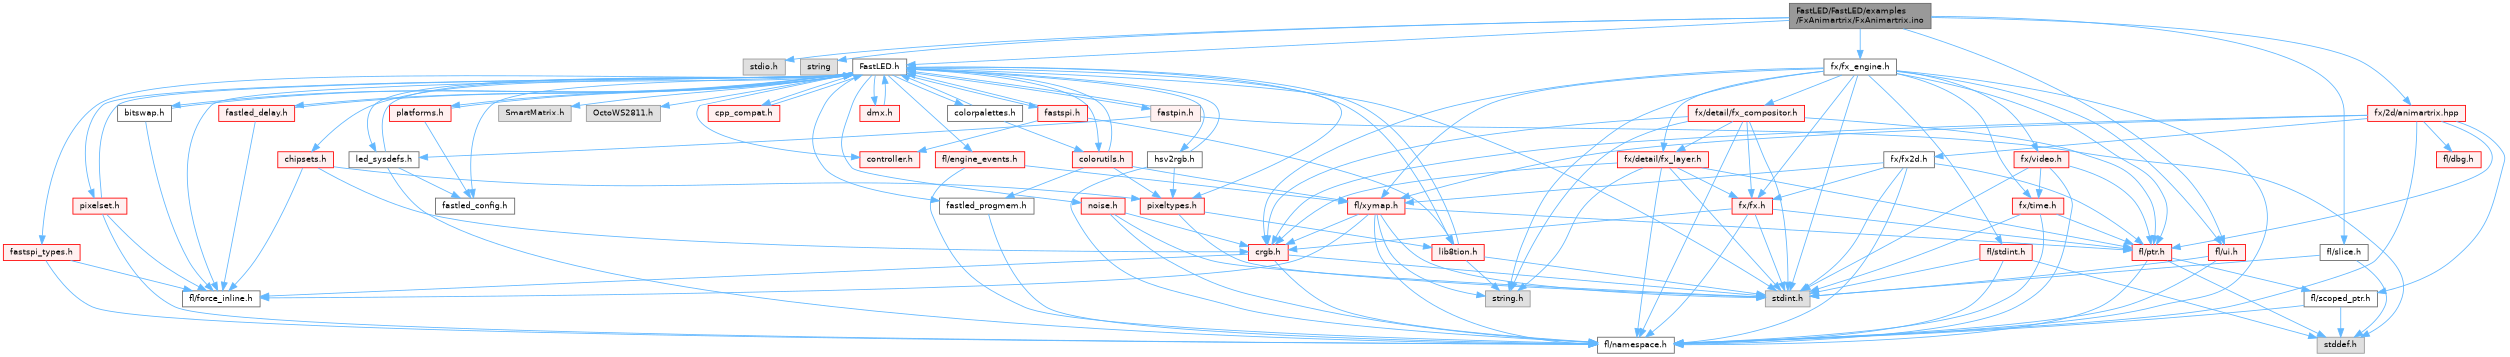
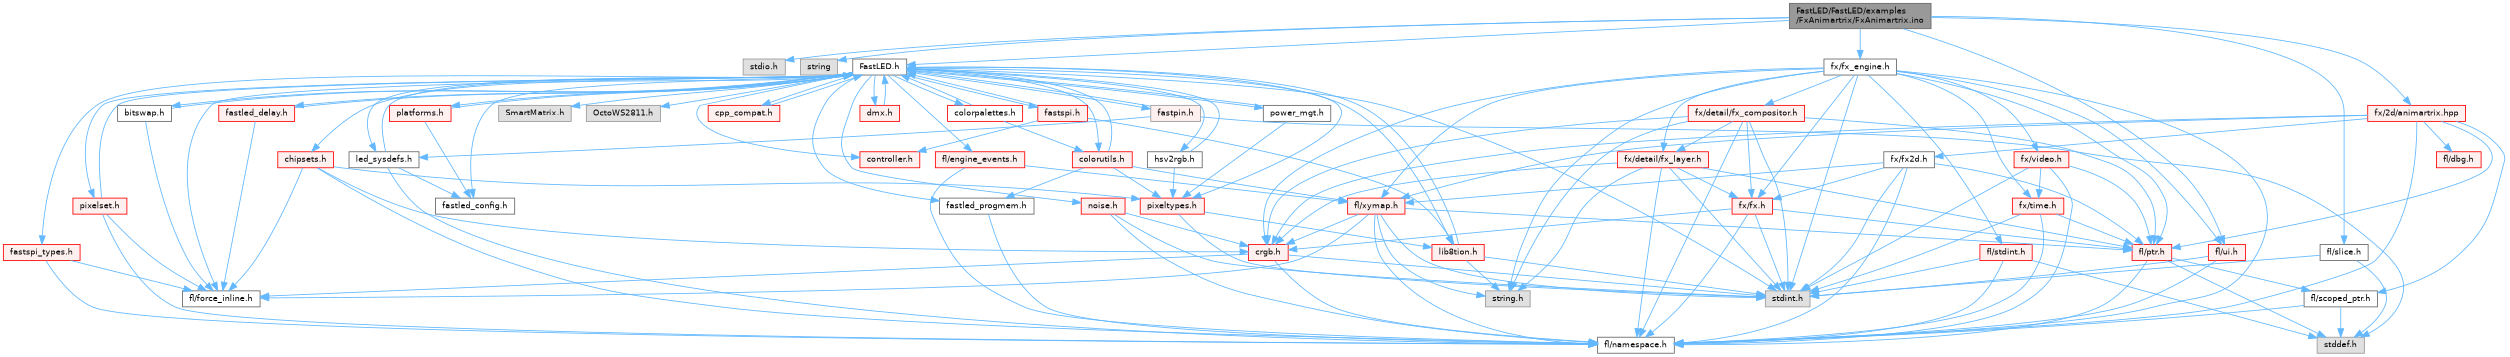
(985, 113) -> (985, 113)
none -> (1297, 113)
(1266, 314) -> (939, 323)
